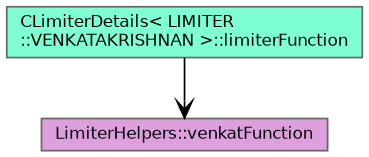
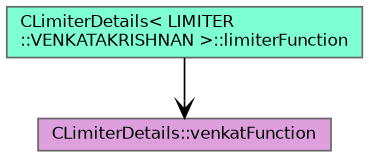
(185, 135) -> (185, 135)
